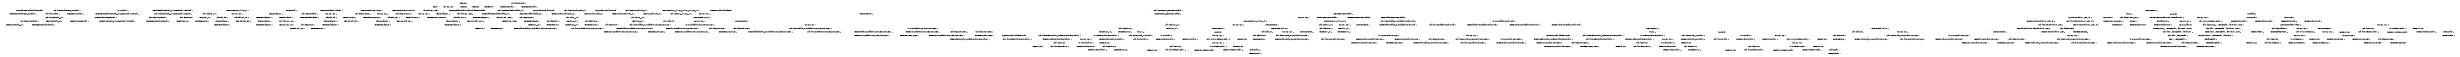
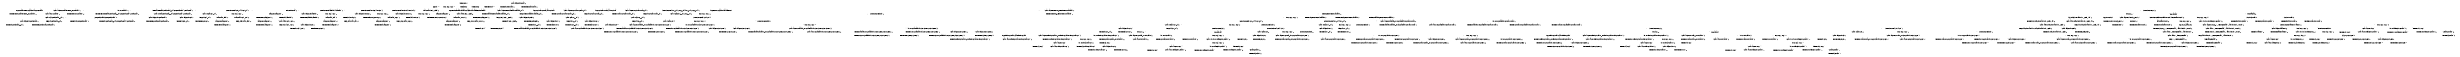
(1668, 47) -> none
